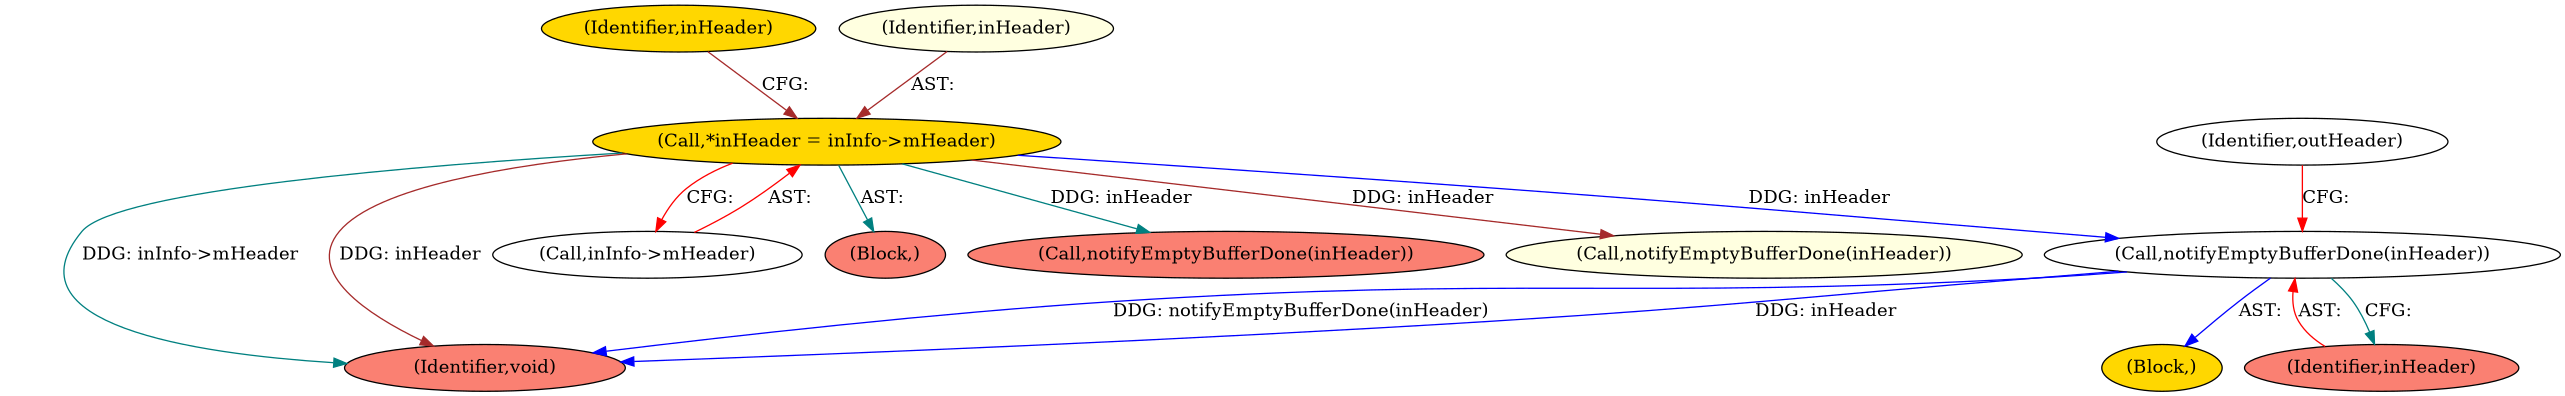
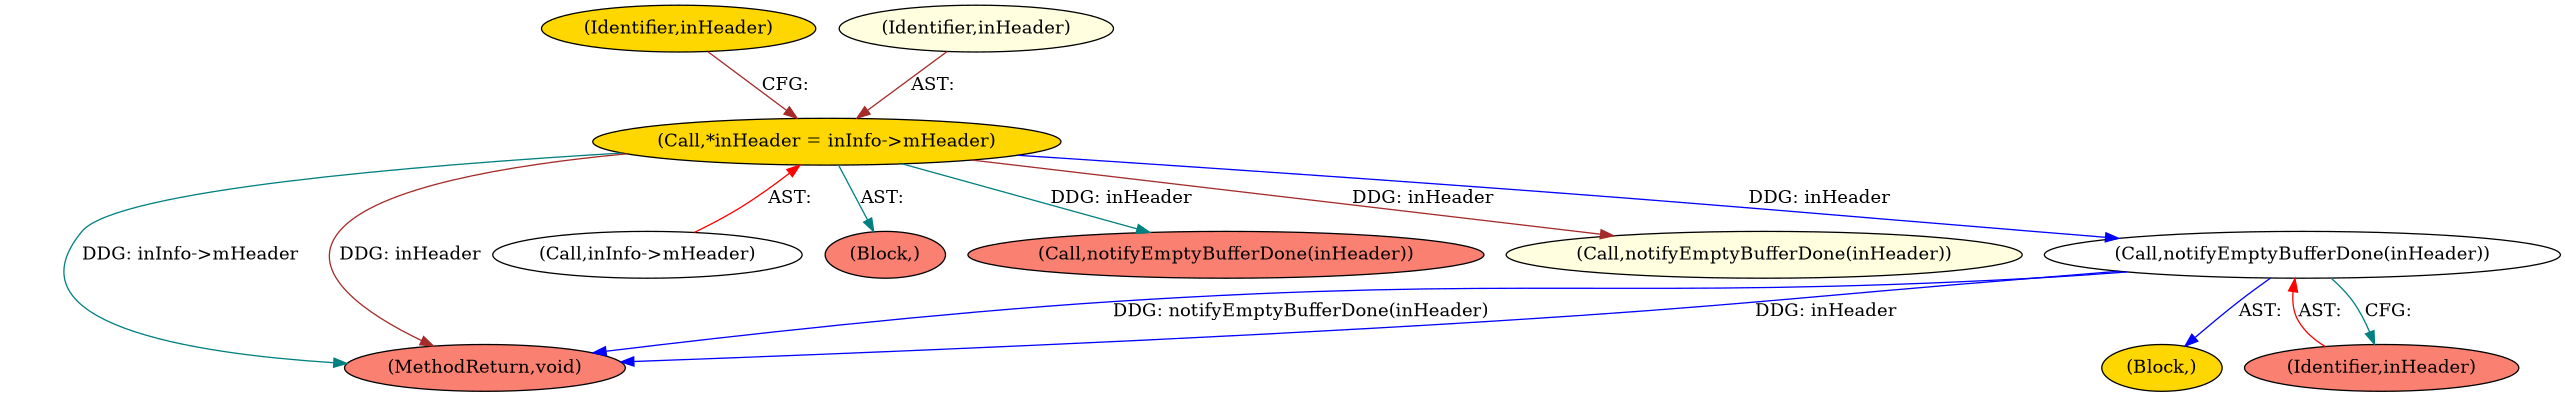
(2302, 142) -> none
(692, 185) -> none
(485, 368) -> (485, 368)
